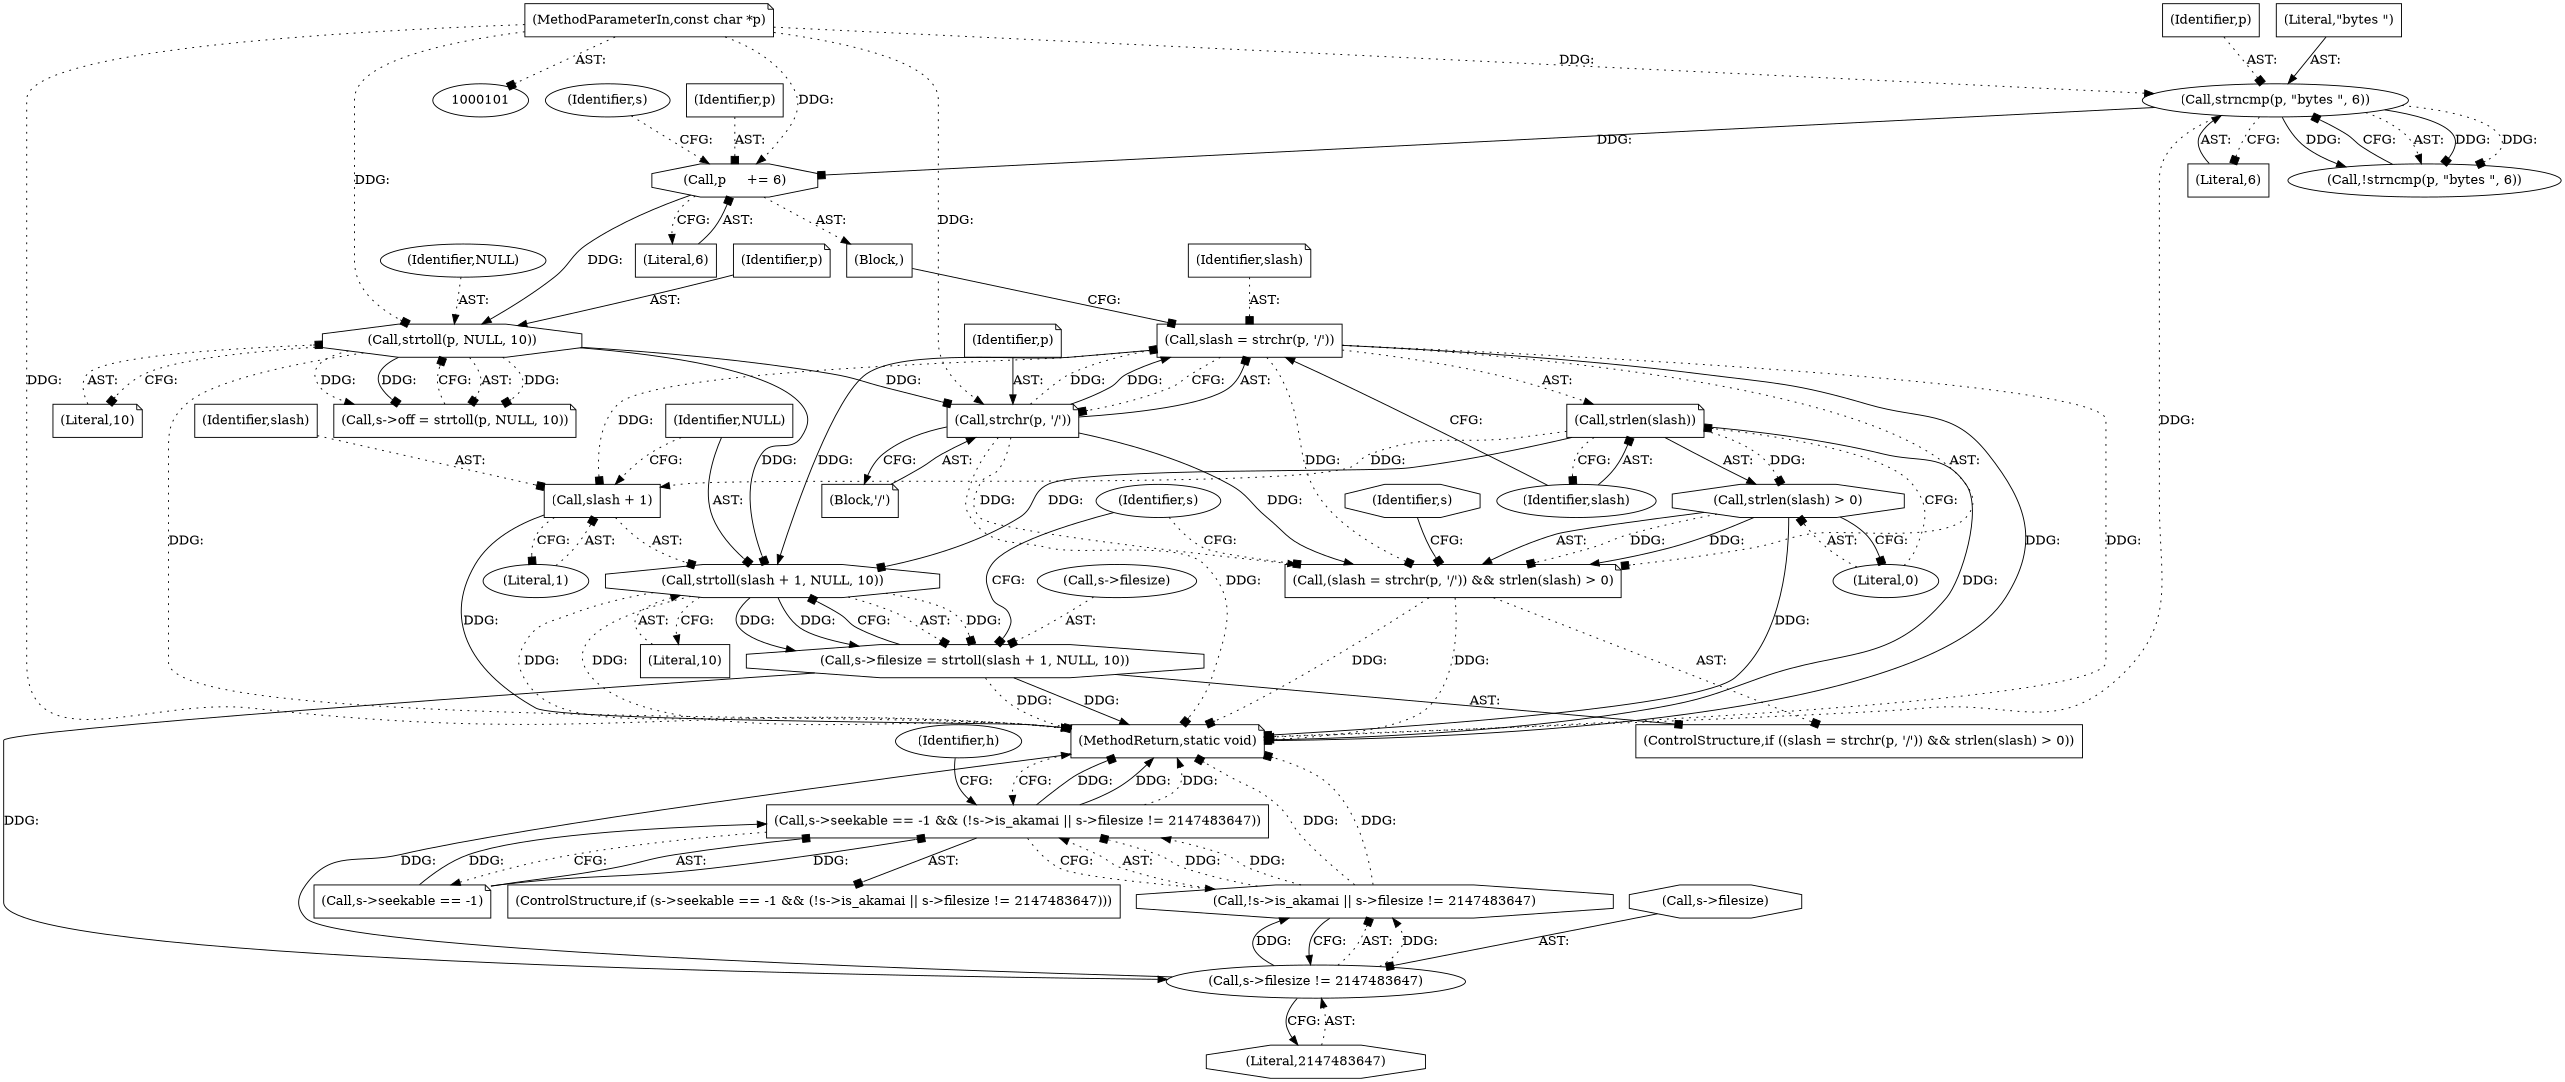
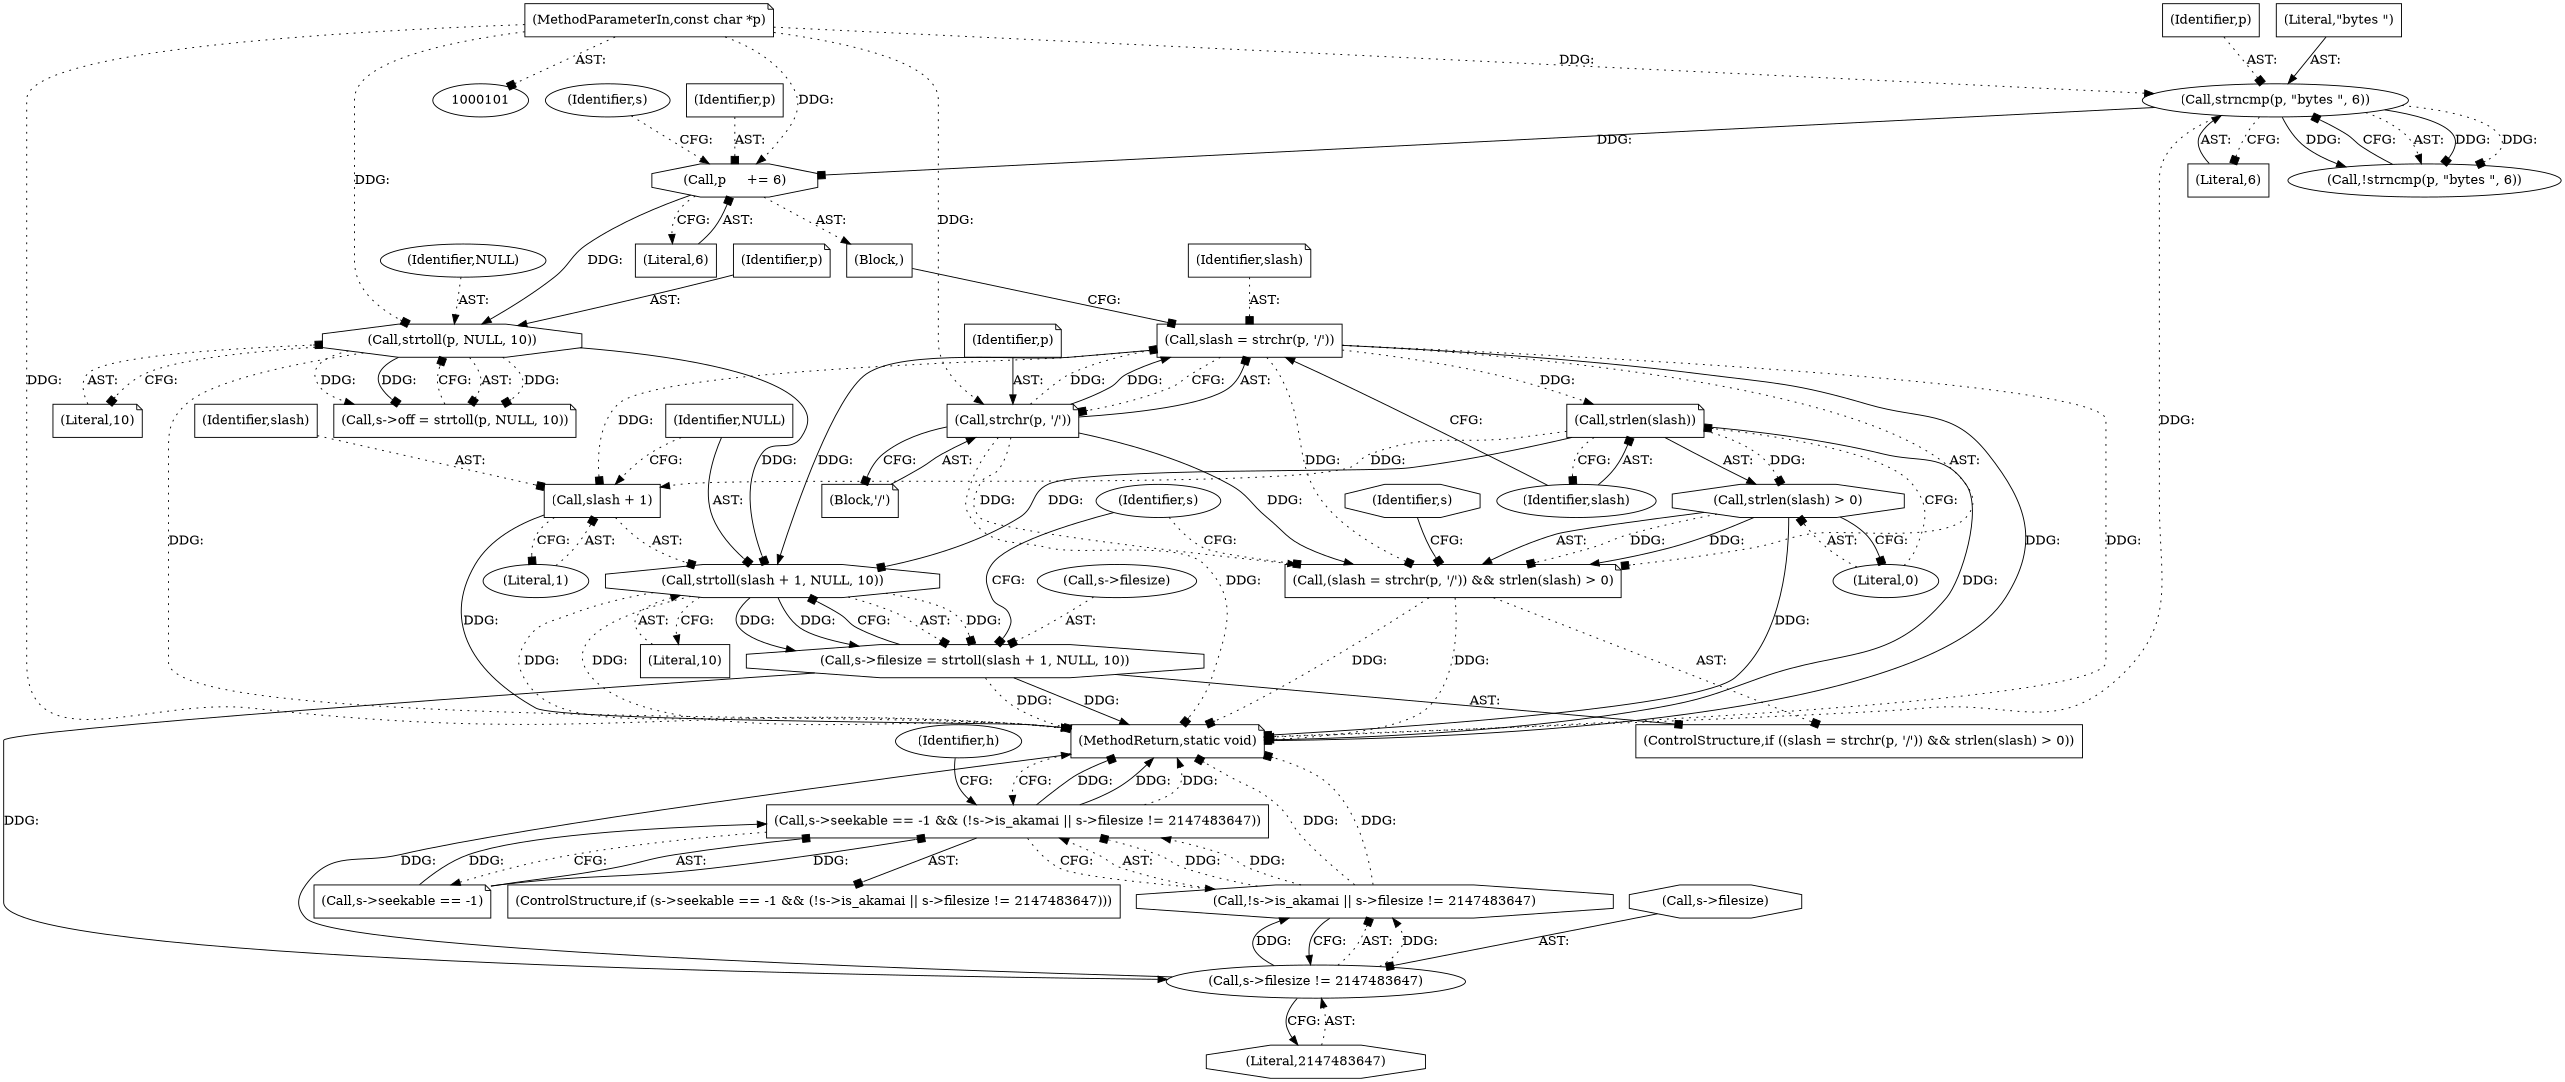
(764, 364) -> none
(1559, 381) -> (1559, 381)
(901, 442) -> (901, 442)
